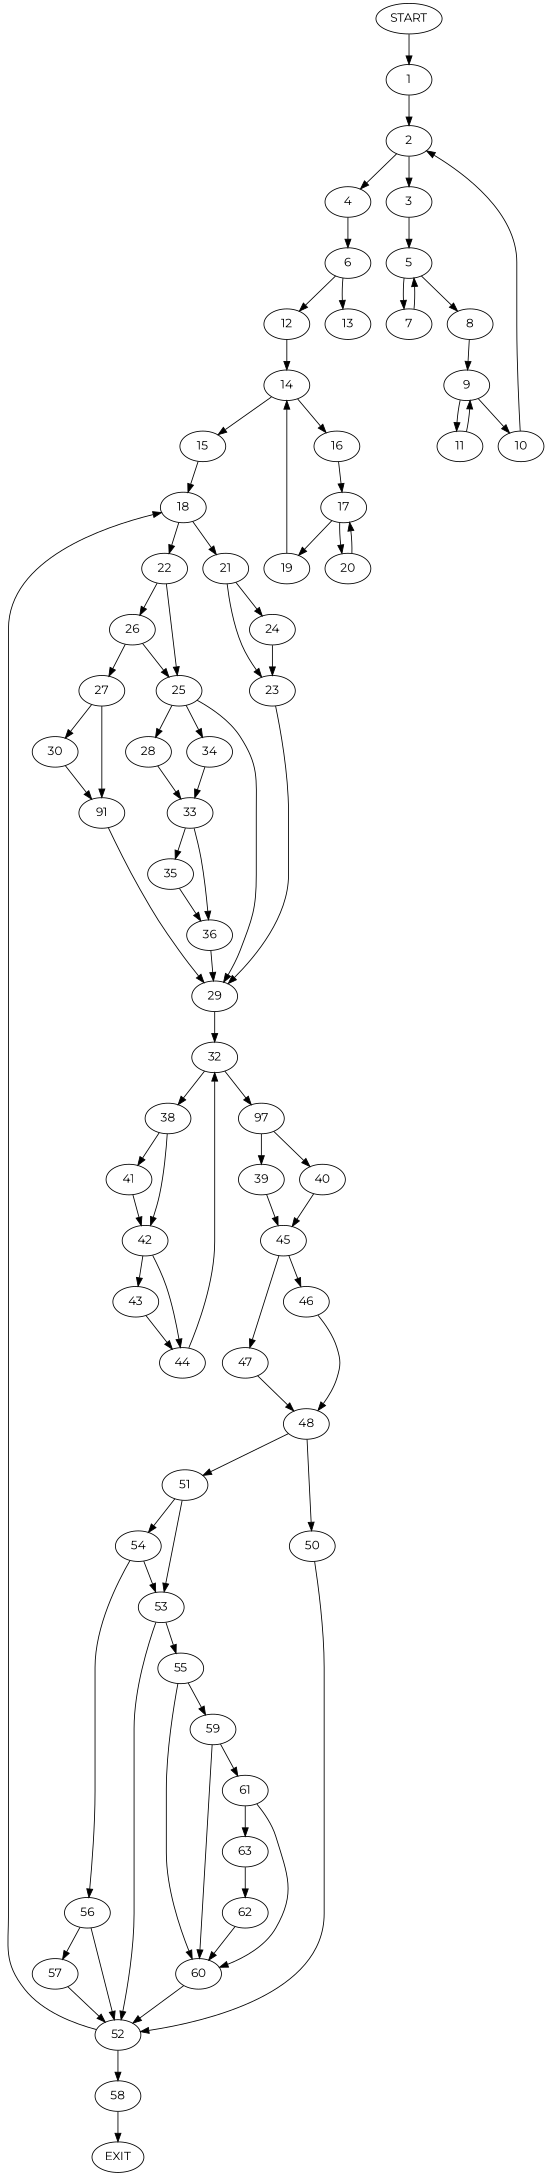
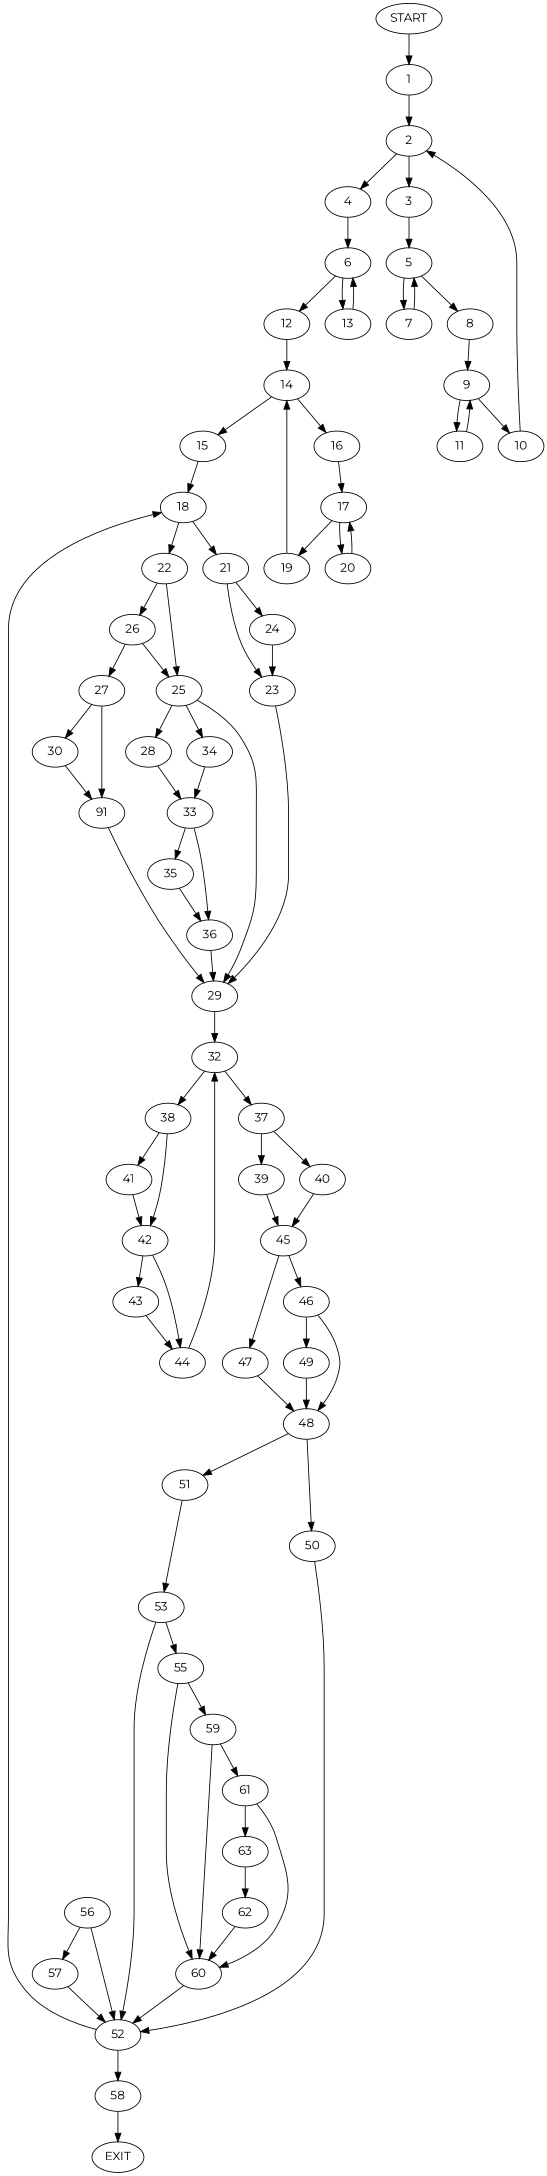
none -> (354, 298)
(261, 1118) -> (261, 1118)
none -> (306, 1363)
(138, 1546) -> none
